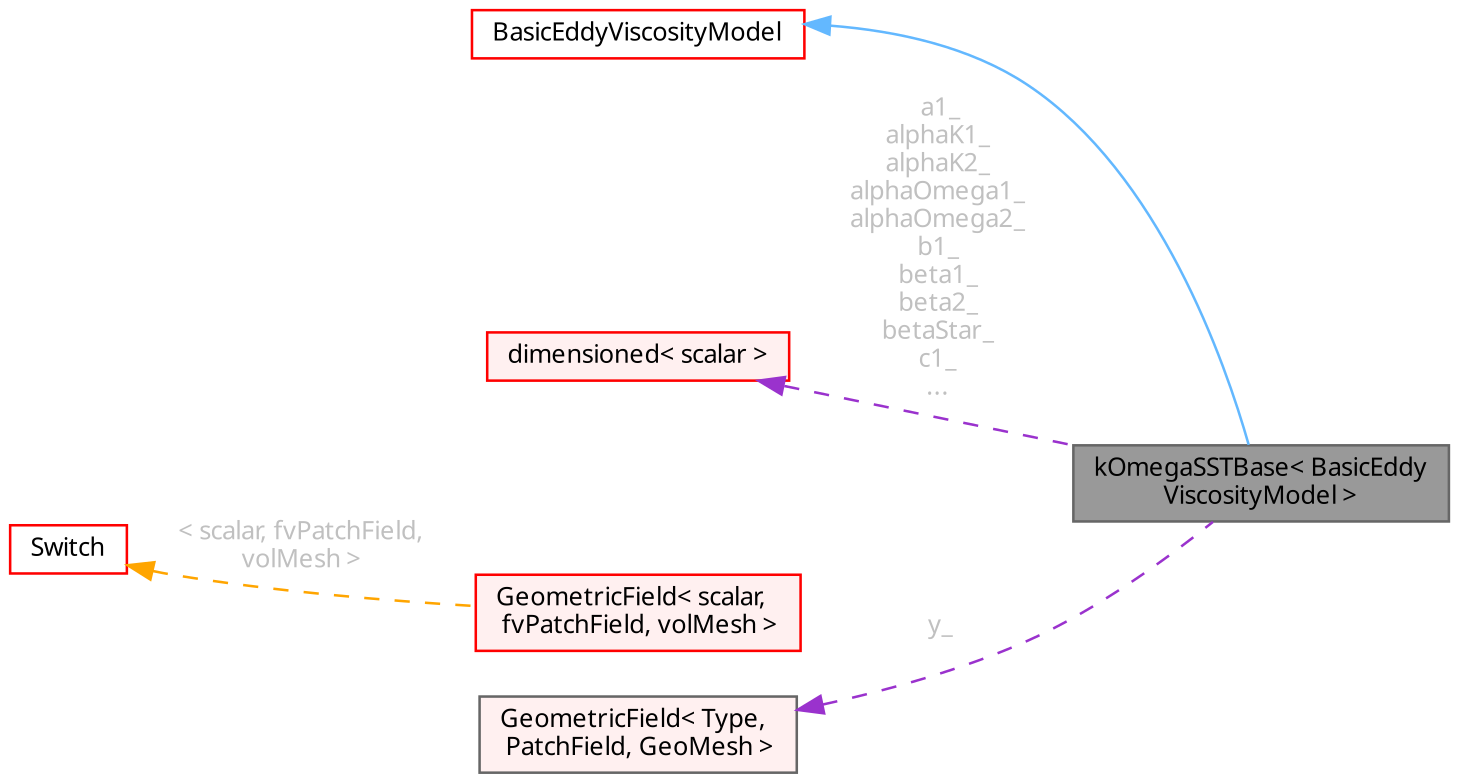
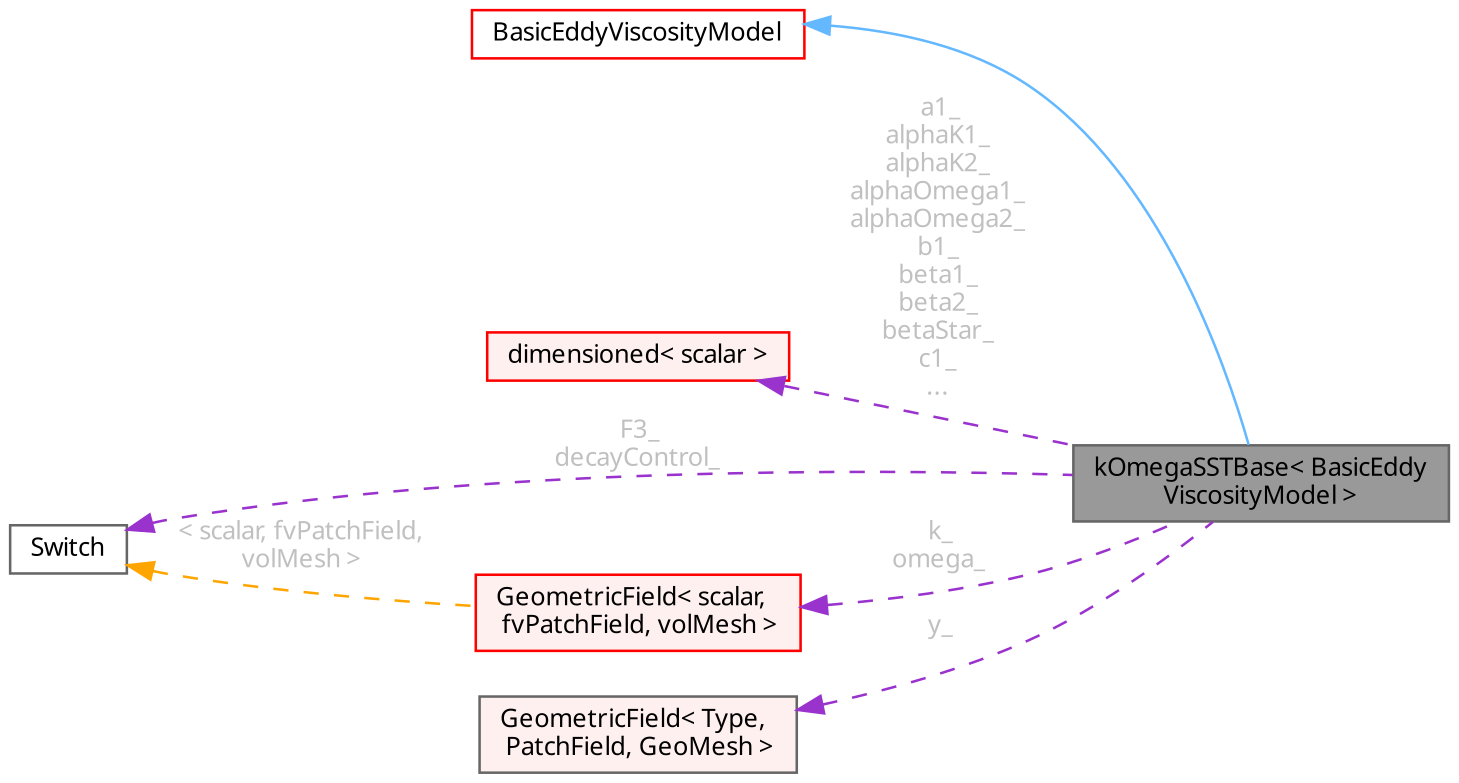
none -> (611, 477)
(69, 549) -> (69, 549)
none -> (1007, 579)
